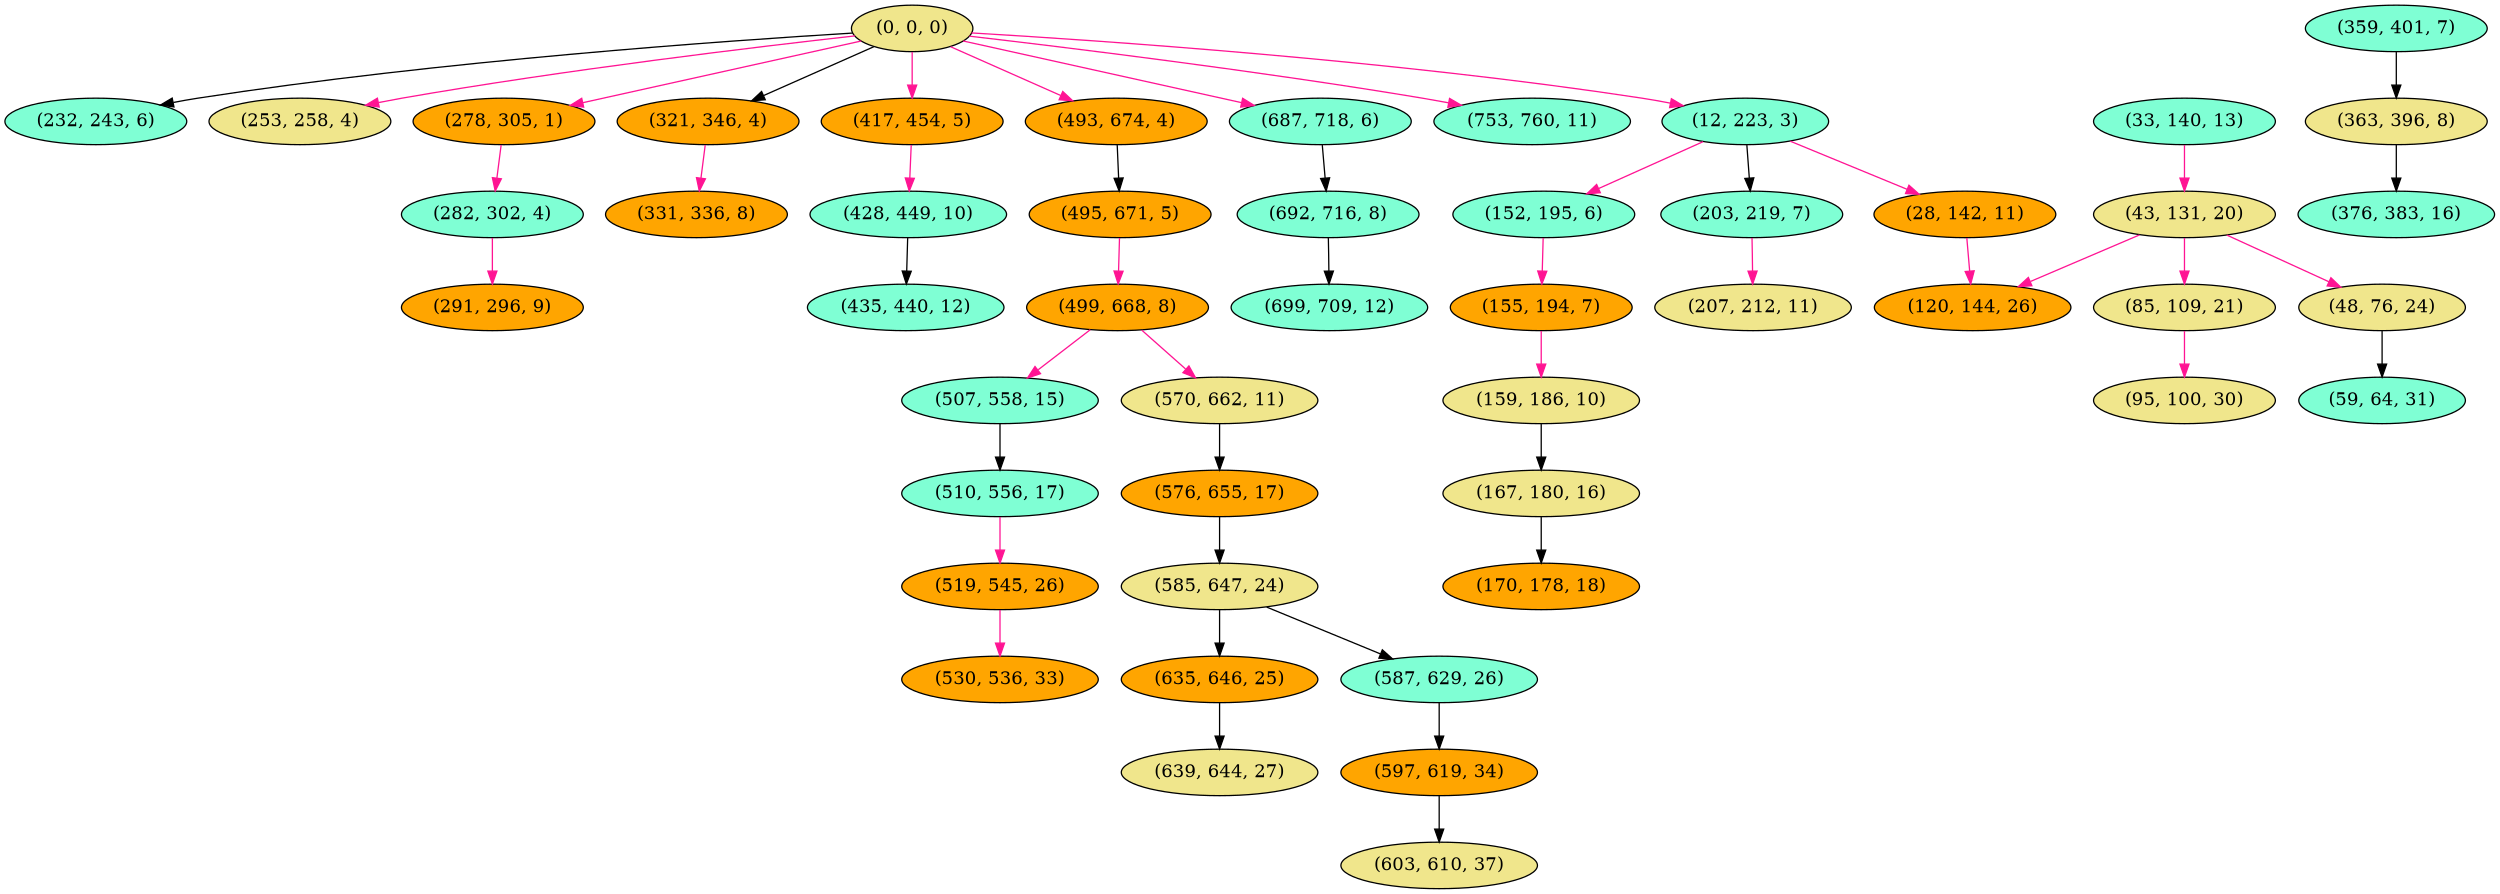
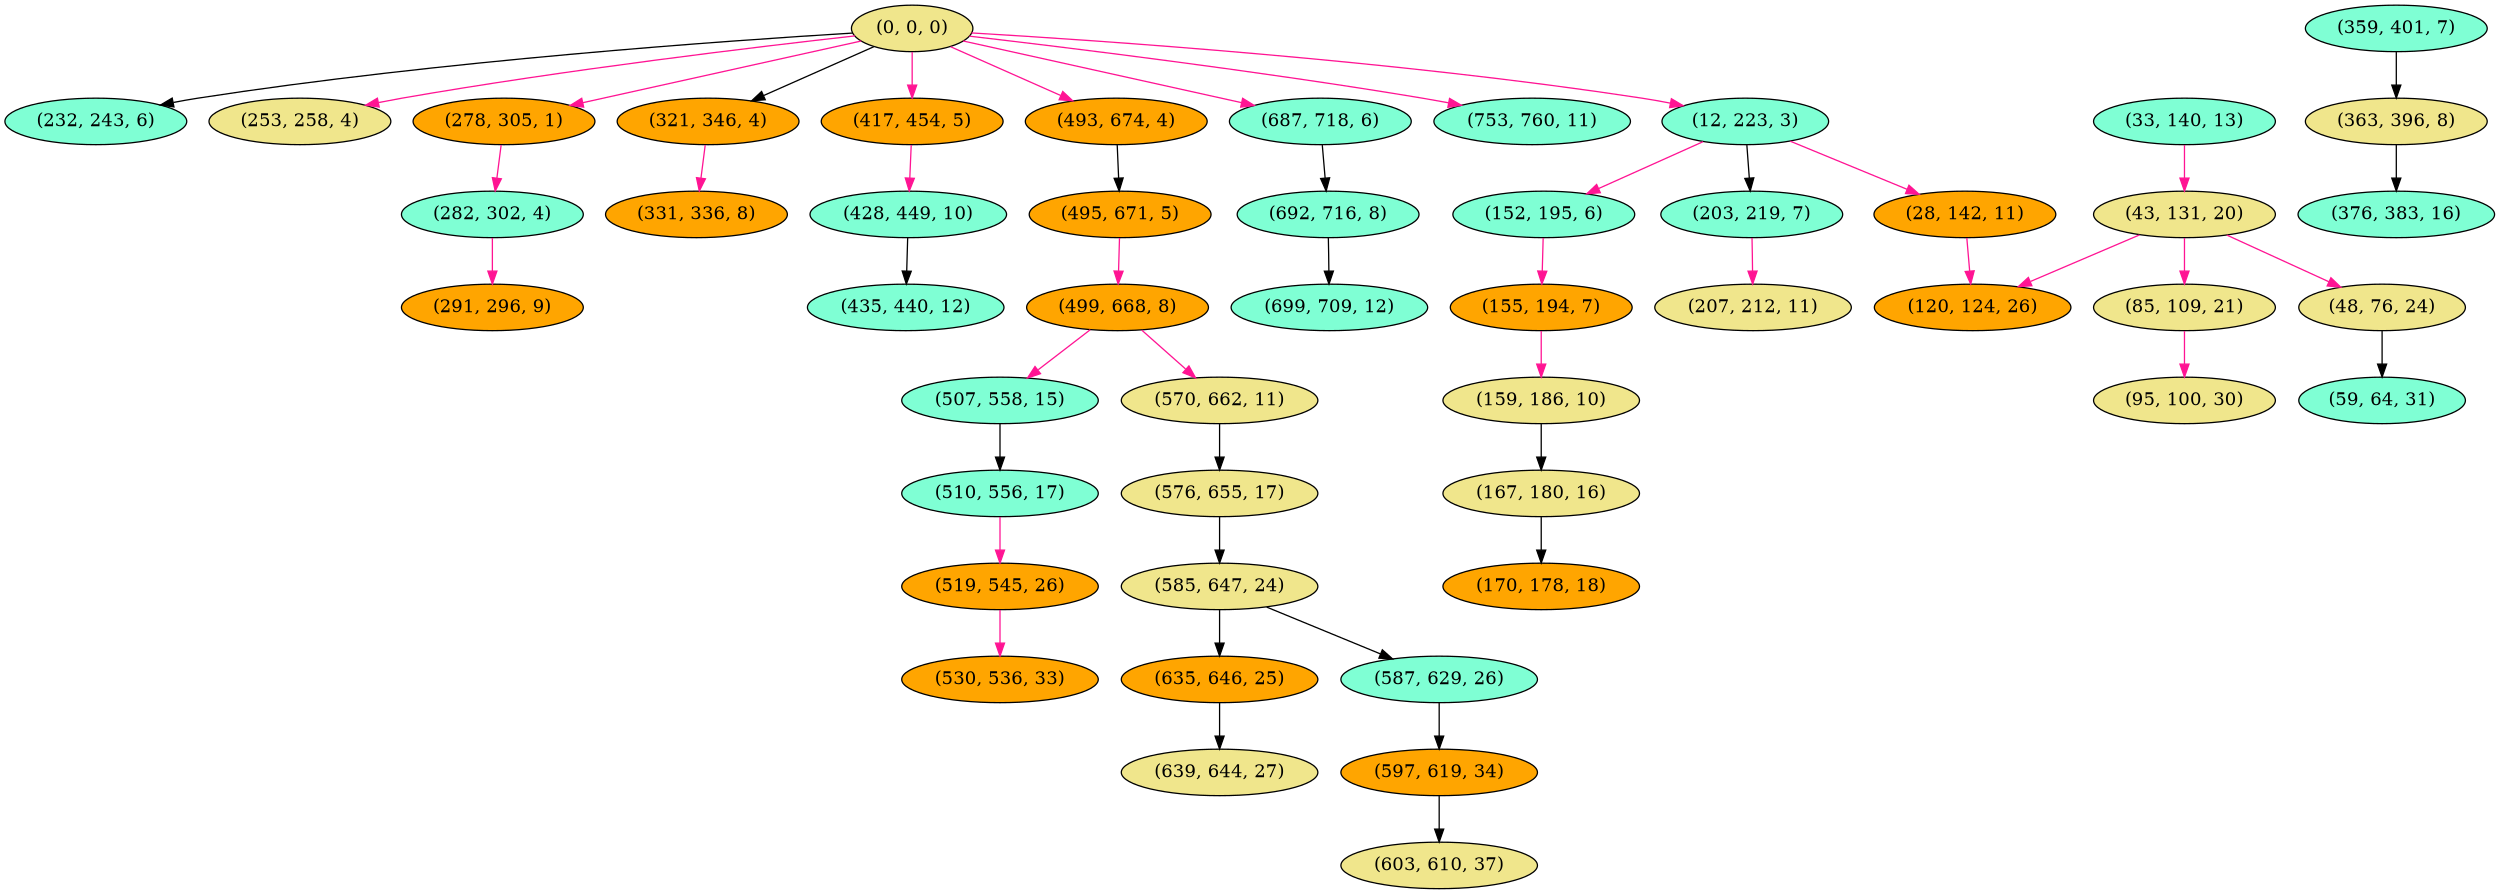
(1973, 307) -> (1973, 307)
(1220, 493) -> (1220, 493)
